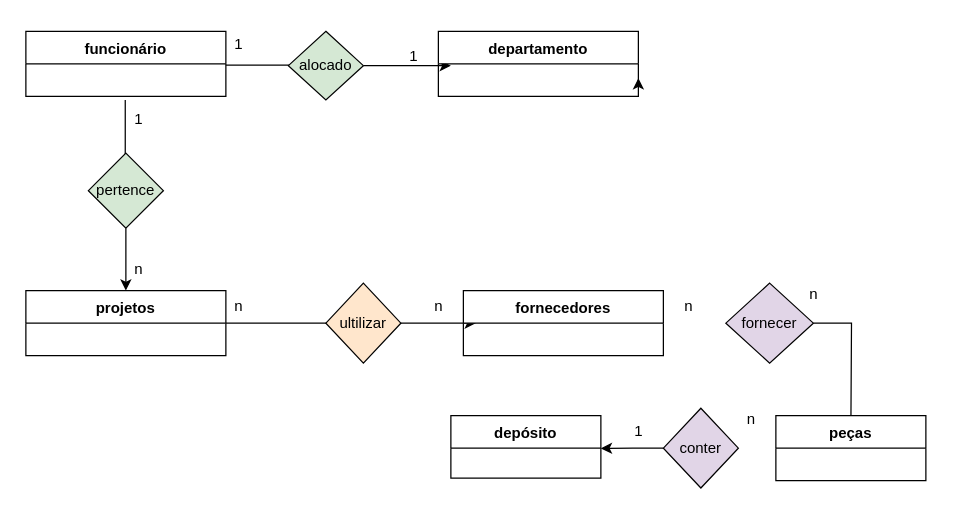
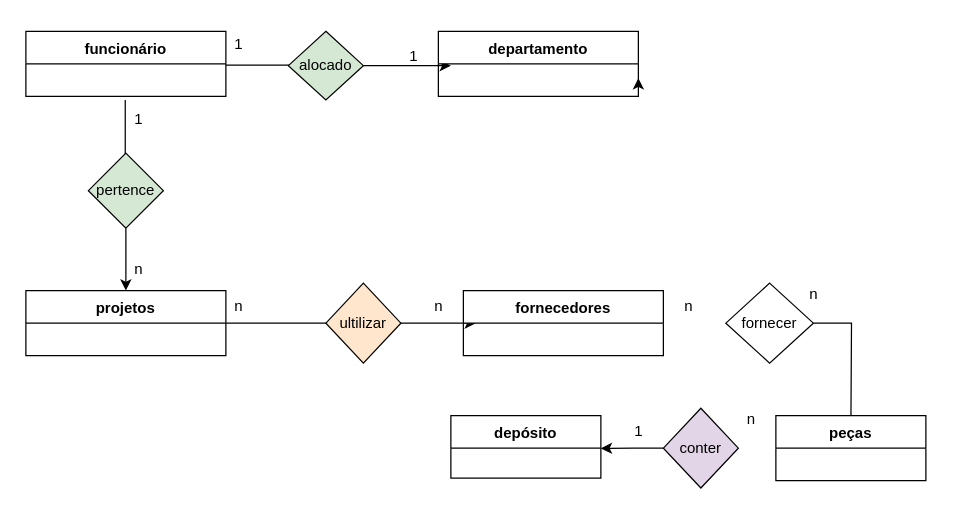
(769, 323) -> (769, 323)
